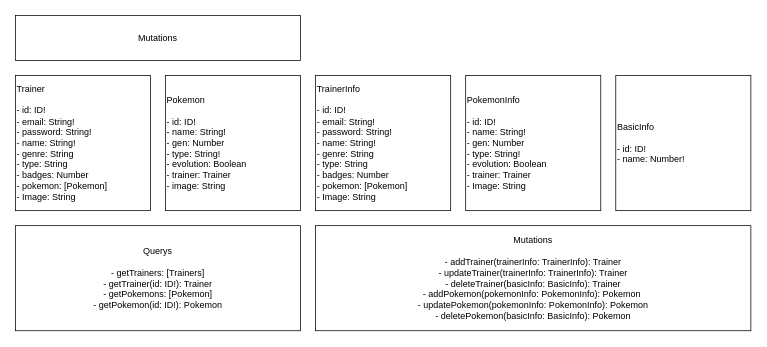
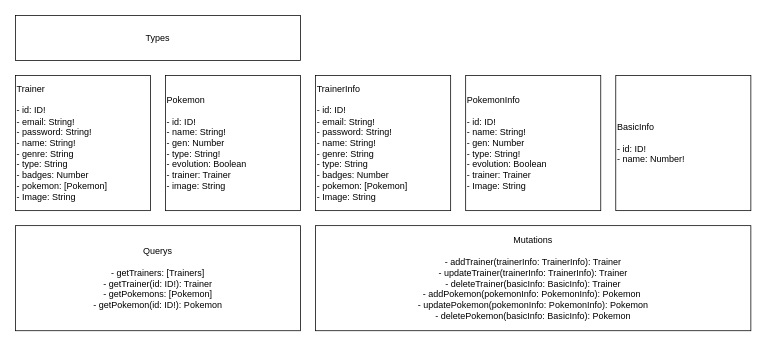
(158, 38) -> (158, 38)
